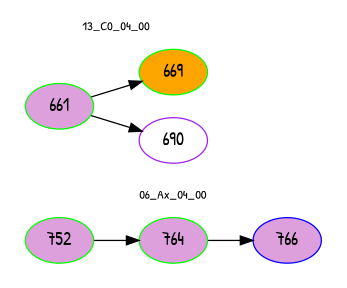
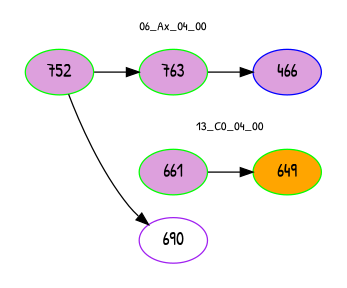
(173, 72) -> (287, 172)
(110, 122) -> (98, 158)
(173, 240) -> (173, 72)
(287, 240) -> (287, 72)
